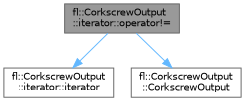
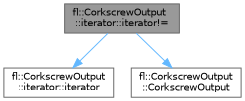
(122, 18) -> (122, 18)
